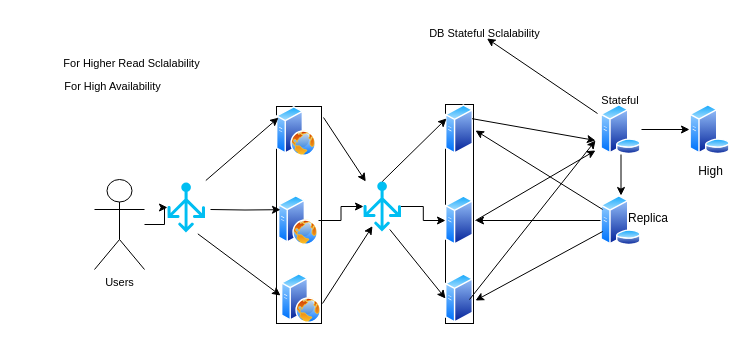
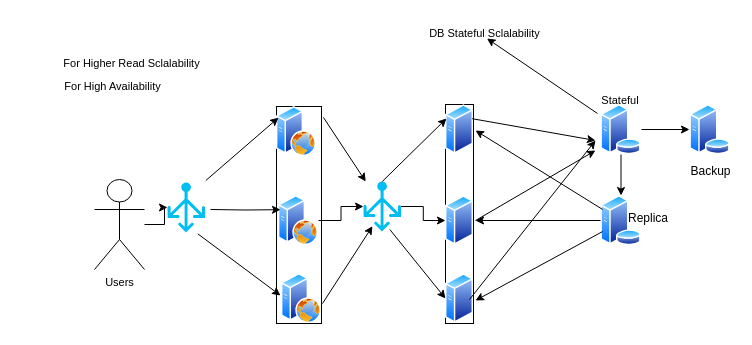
(711, 172) -> (711, 172)
